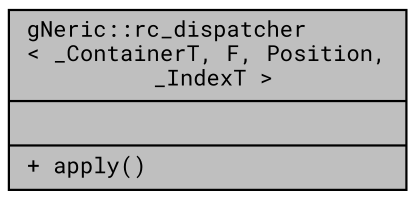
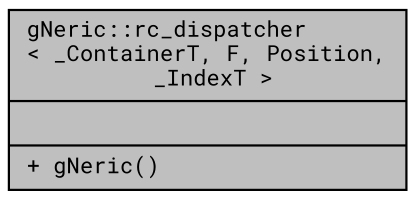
(88, 167) -> (94, 167)
